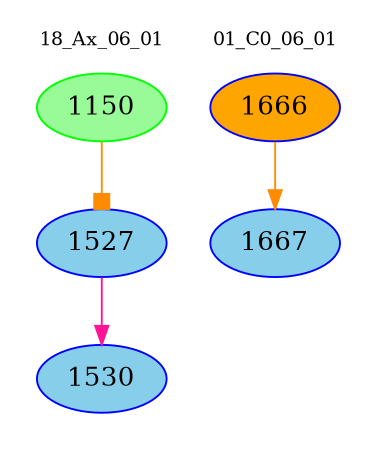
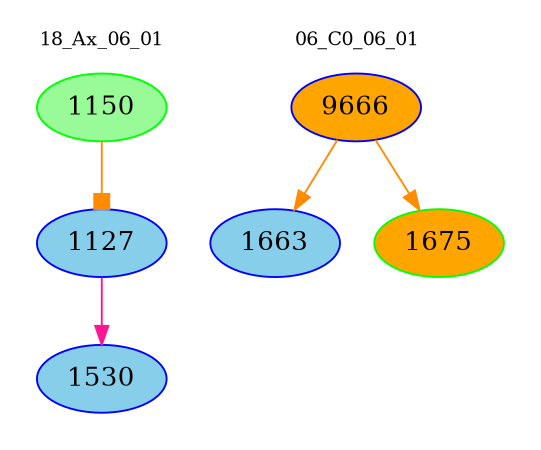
(275, 41) -> (357, 41)
(275, 107) -> (356, 107)
(102, 243) -> (102, 243)
(275, 243) -> (275, 243)
none -> (439, 243)
